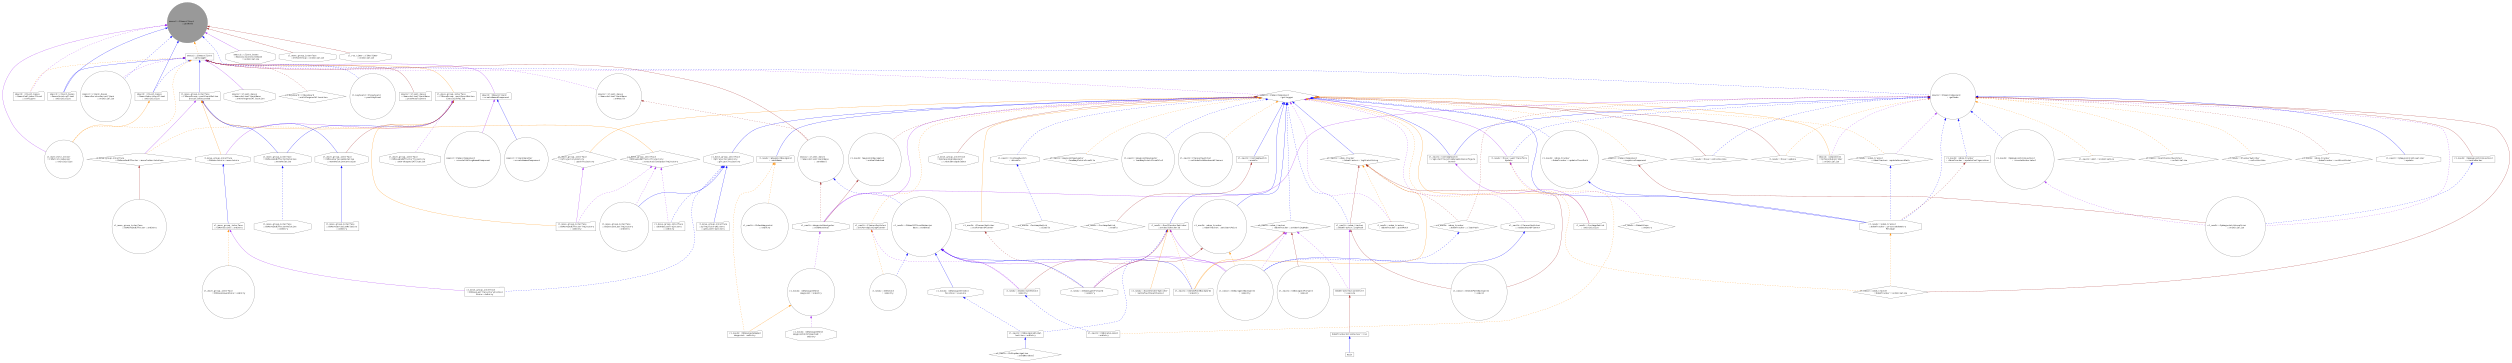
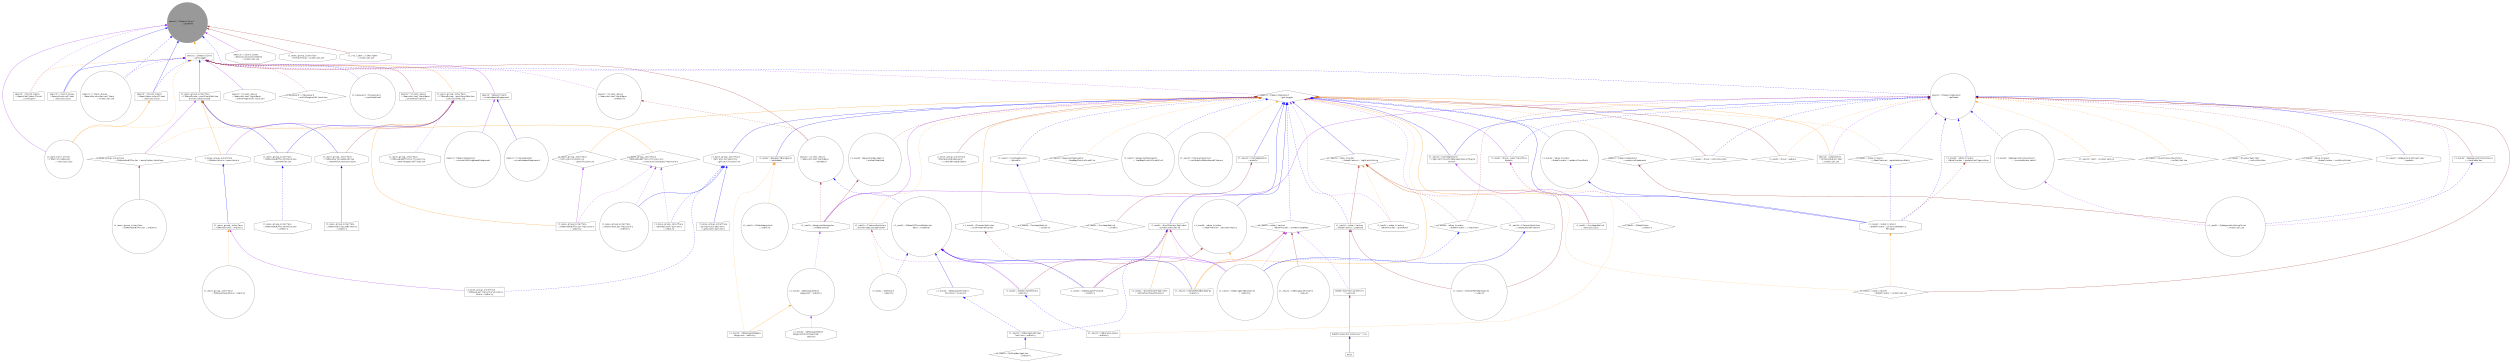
(1025, 355) -> (1025, 355)
